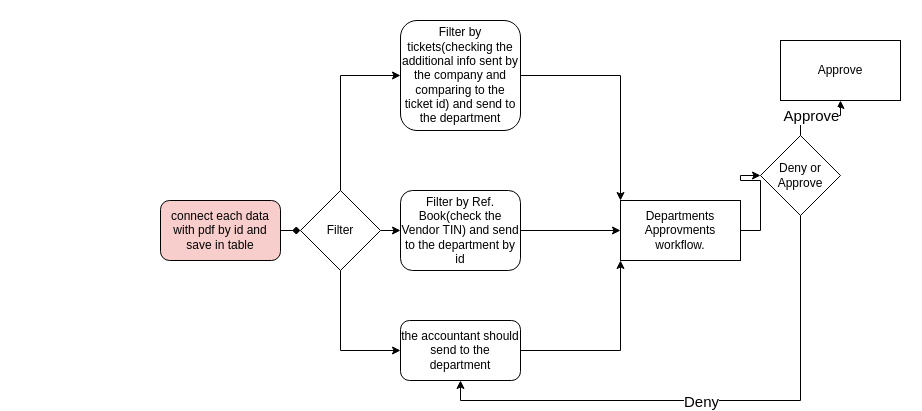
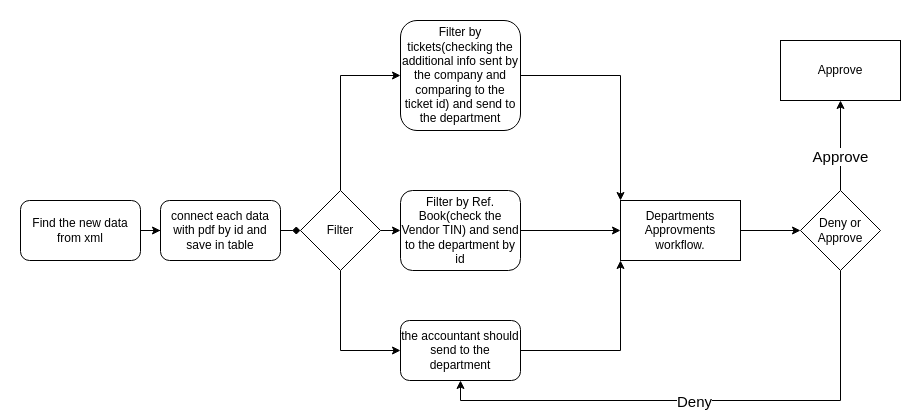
(801, 176) -> (841, 231)
none -> (81, 231)
none -> (155, 231)
(221, 231) -> (221, 231)
